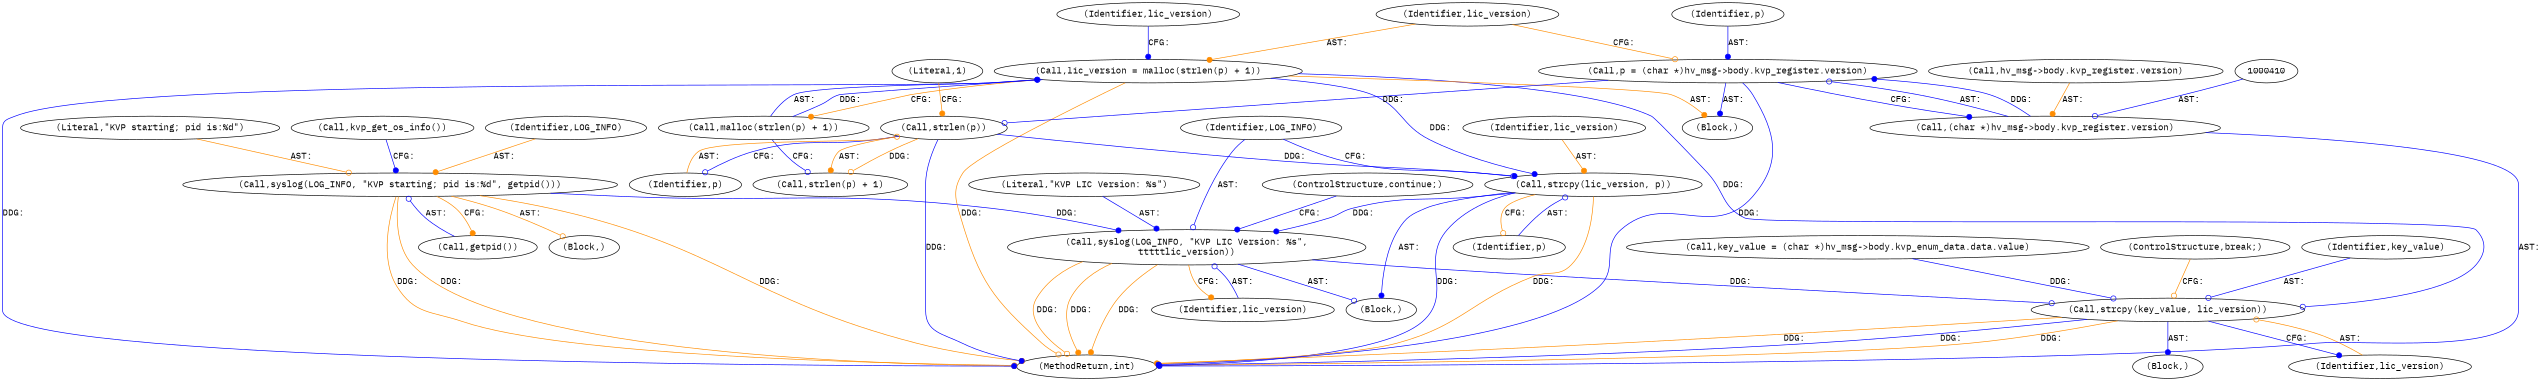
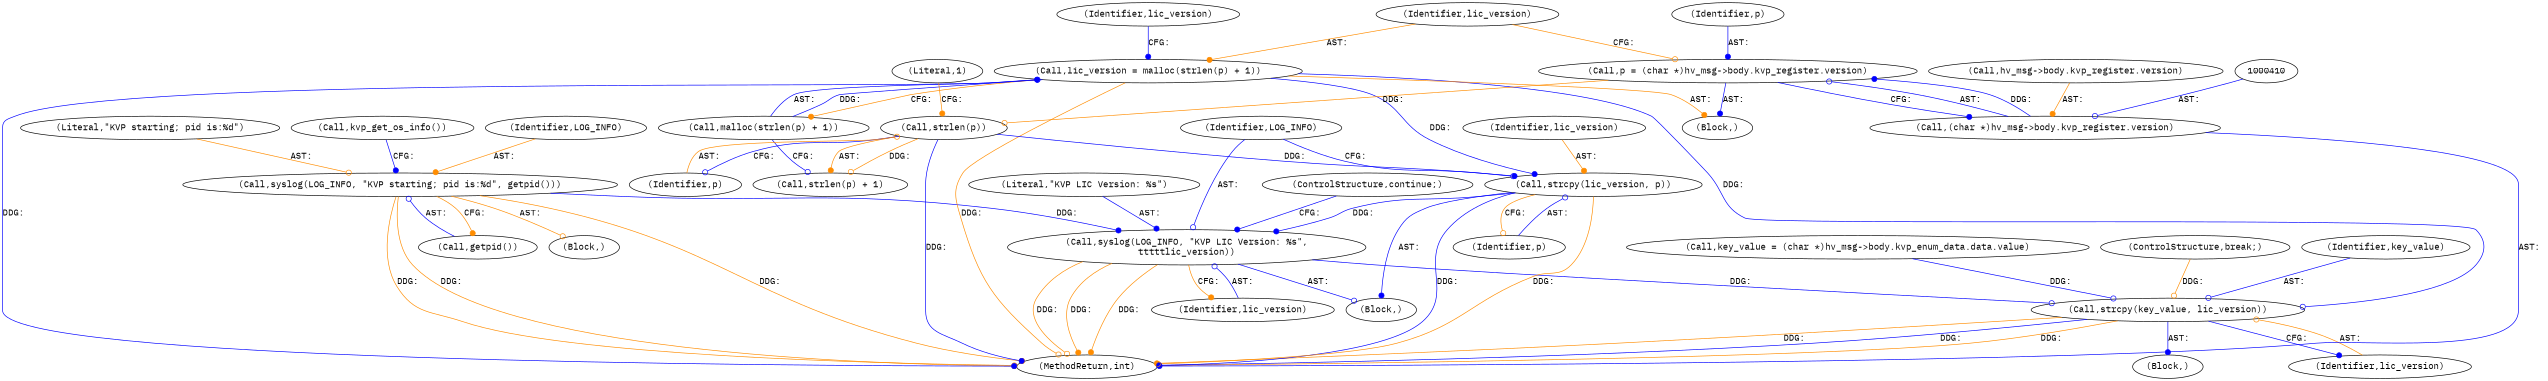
(1308, 102) -> (1308, 102)
(2196, 282) -> (2196, 282)
(1547, 314) -> none
